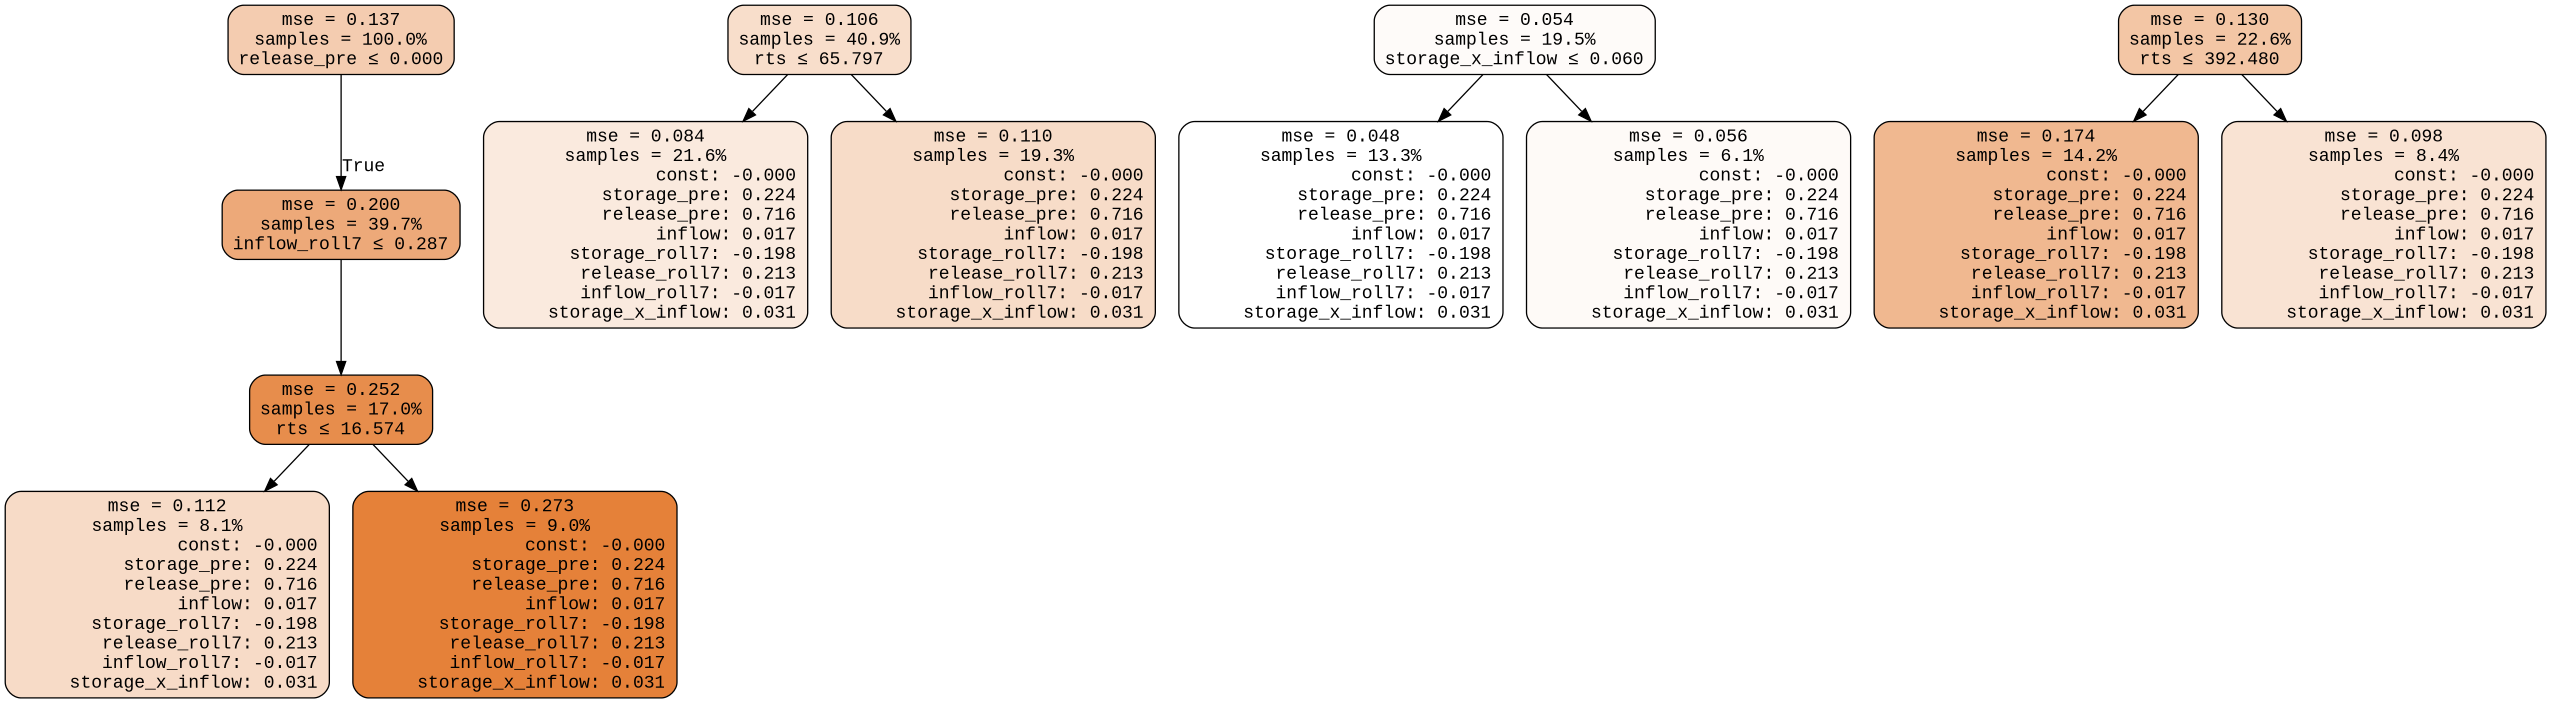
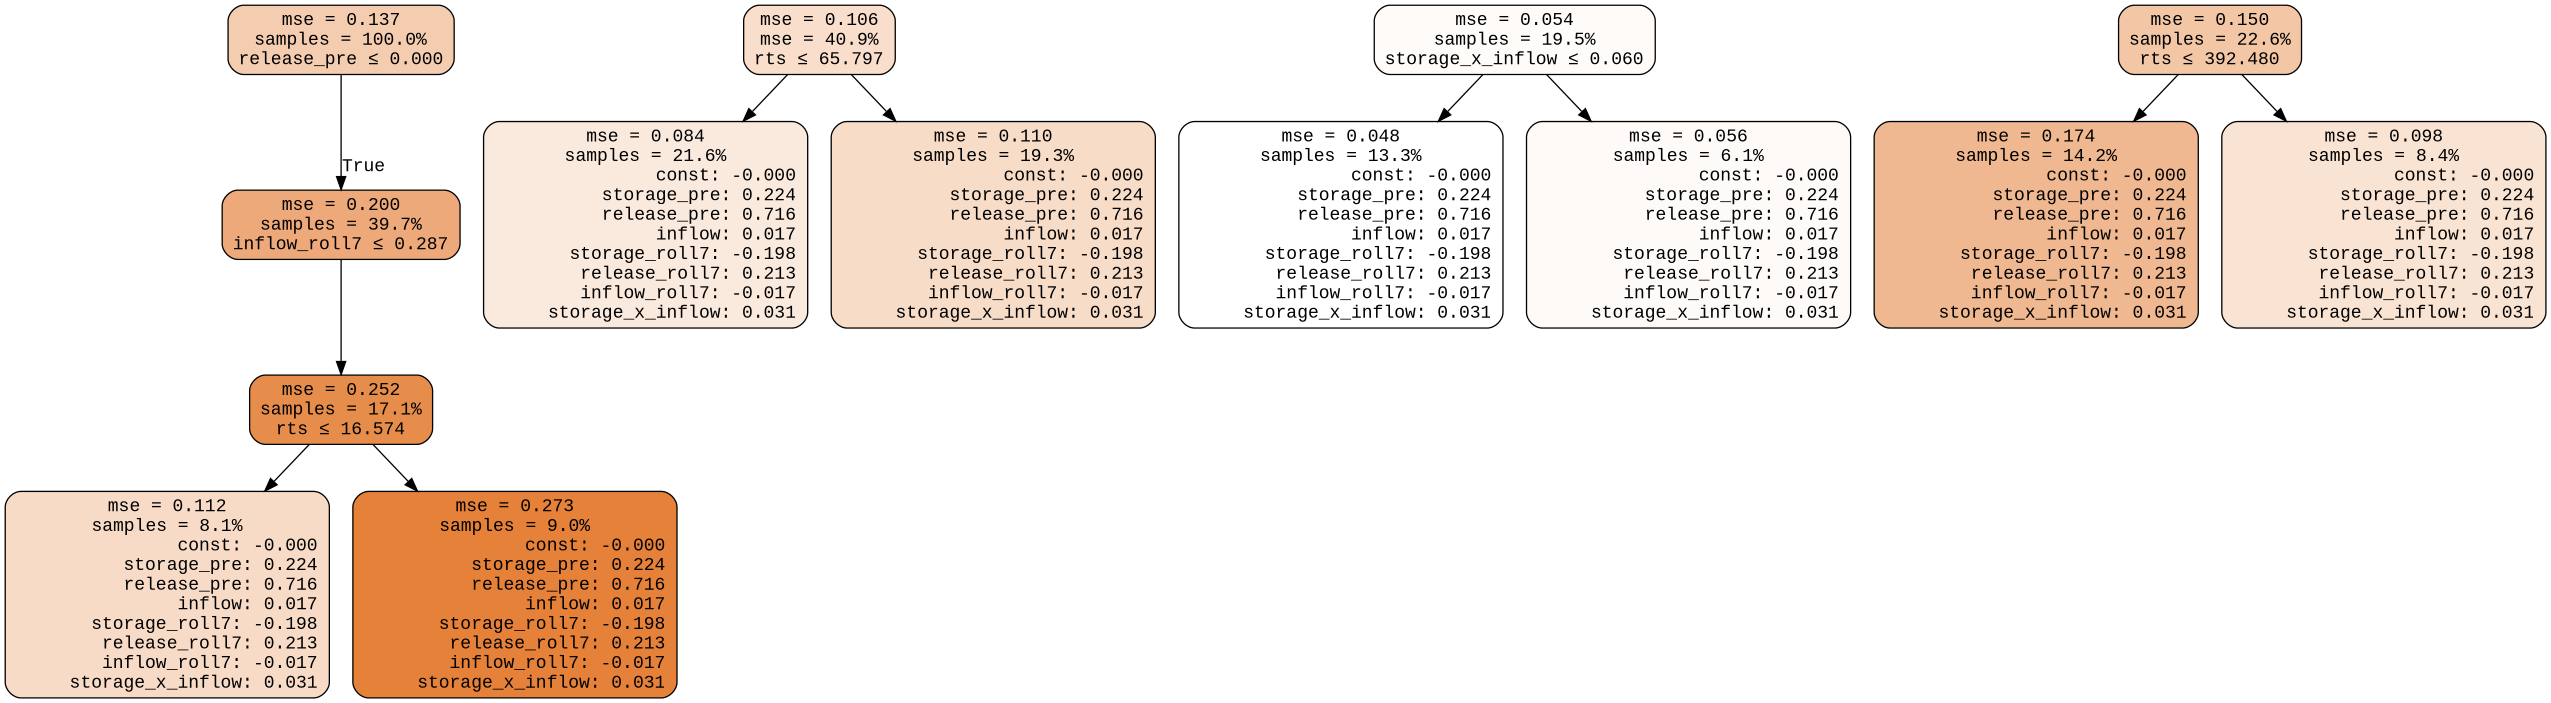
(819, 40) -> (819, 40)
(2210, 40) -> (2210, 40)
(341, 410) -> (341, 410)
